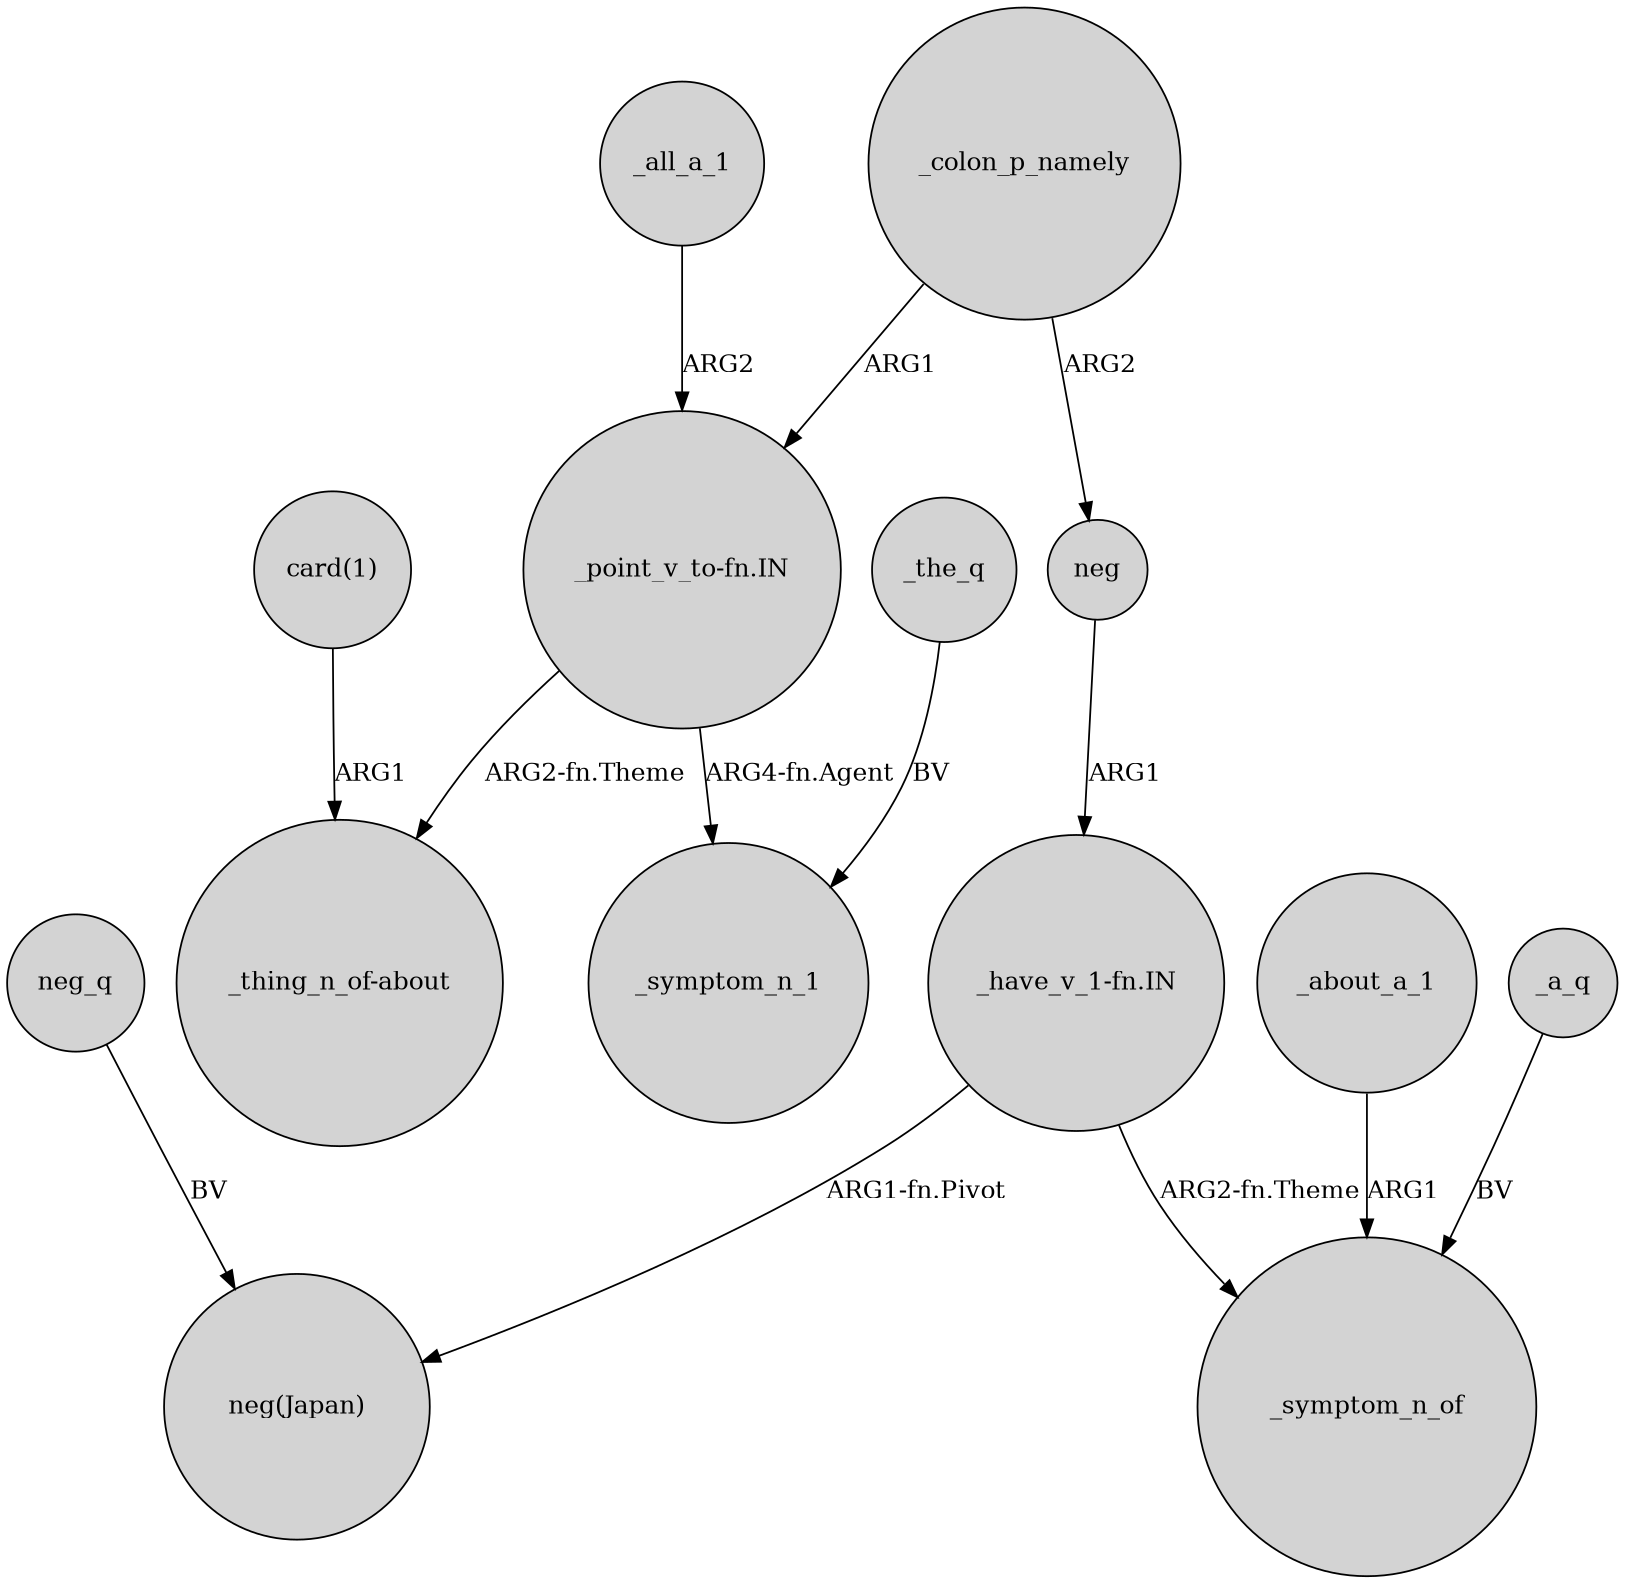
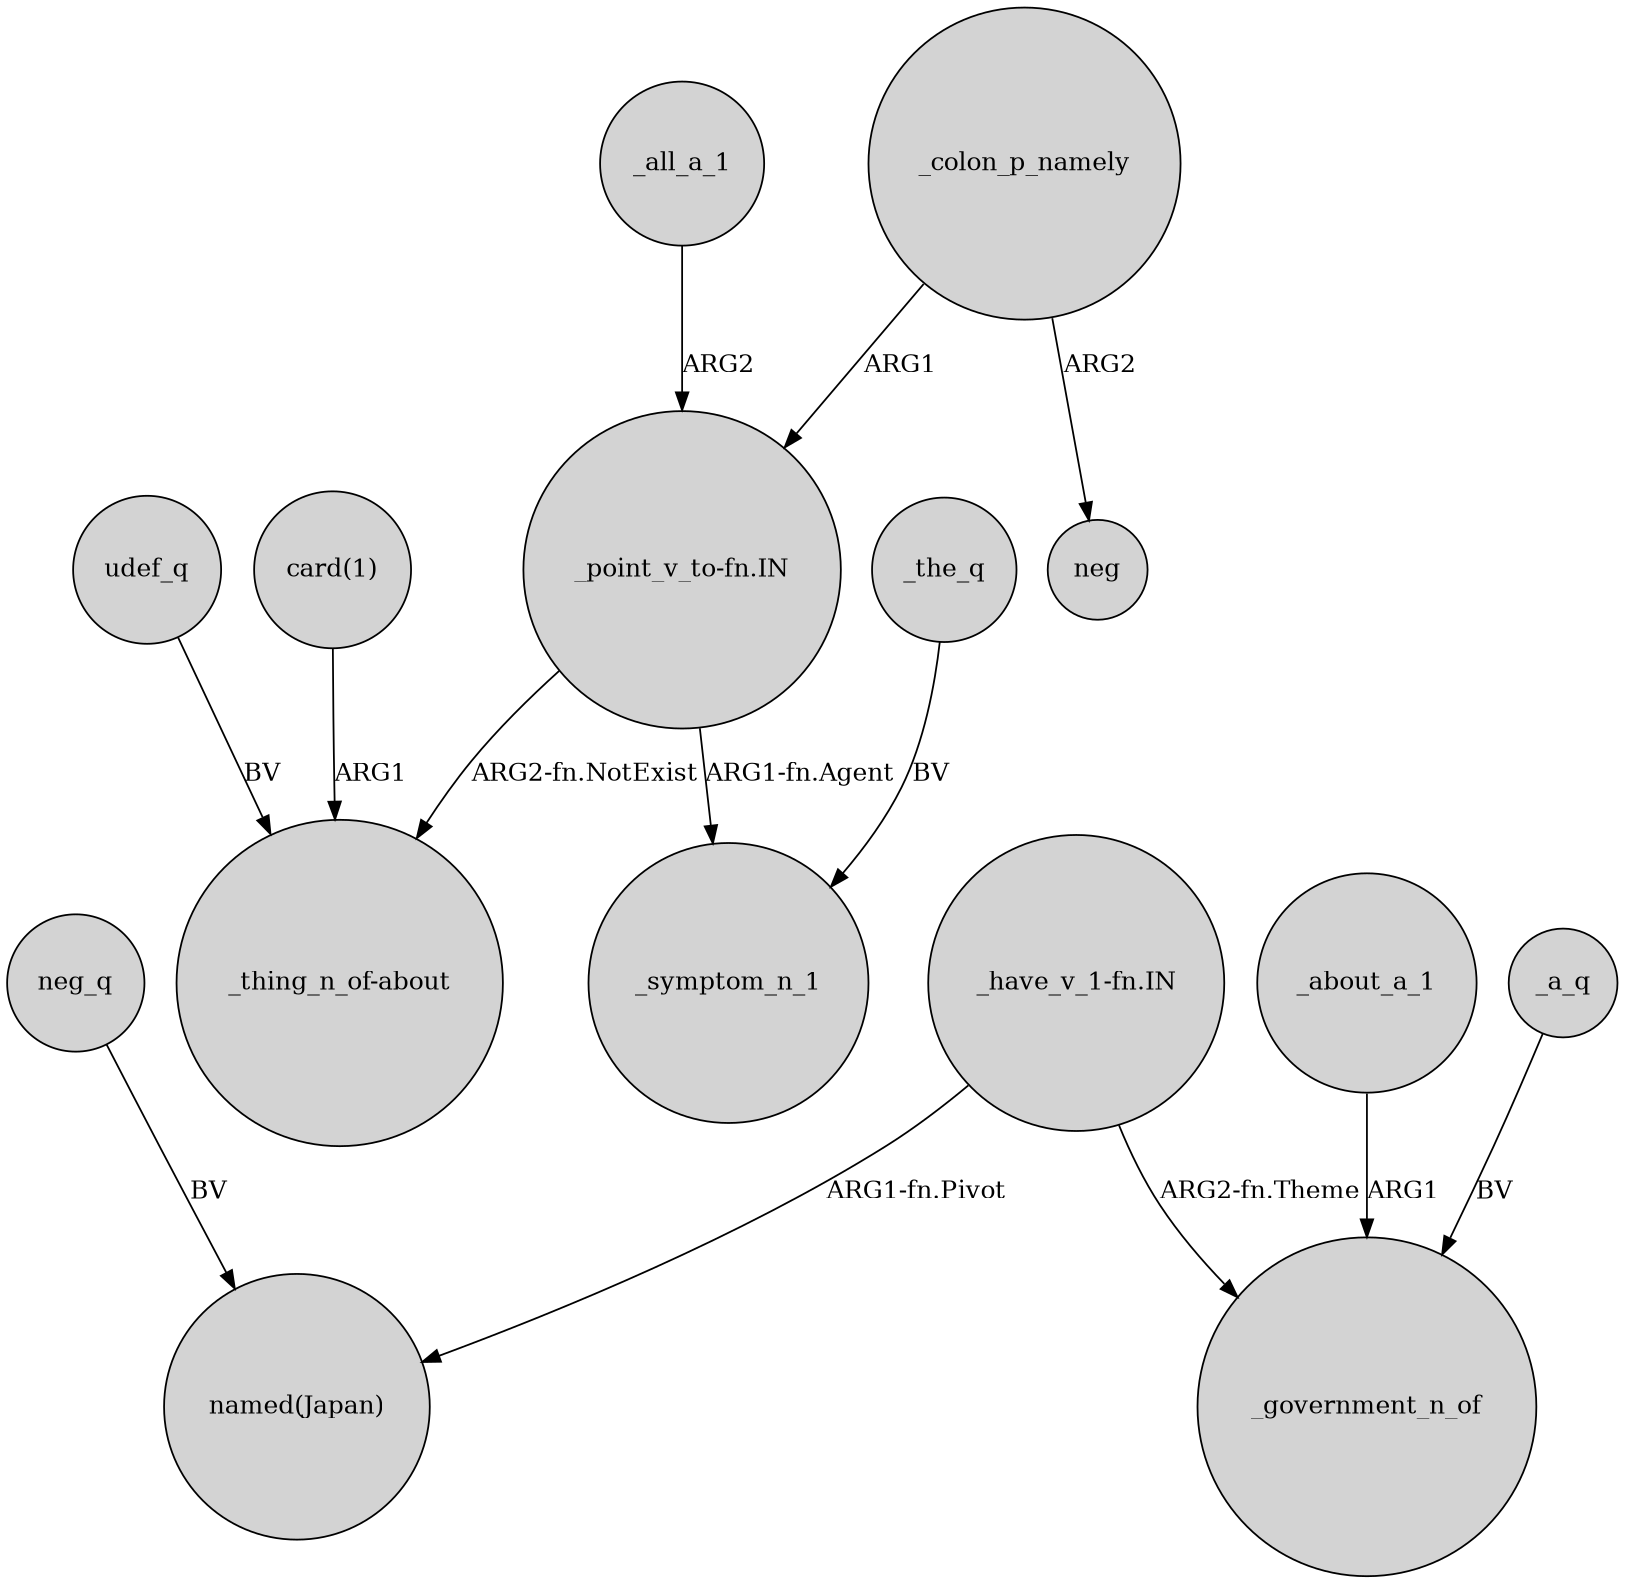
none -> (147, 570)
(1090, 718) -> none
(585, 774) -> (585, 774)
(800, 774) -> (800, 774)
(297, 1407) -> (297, 1407)
(1367, 1407) -> (1367, 1407)
